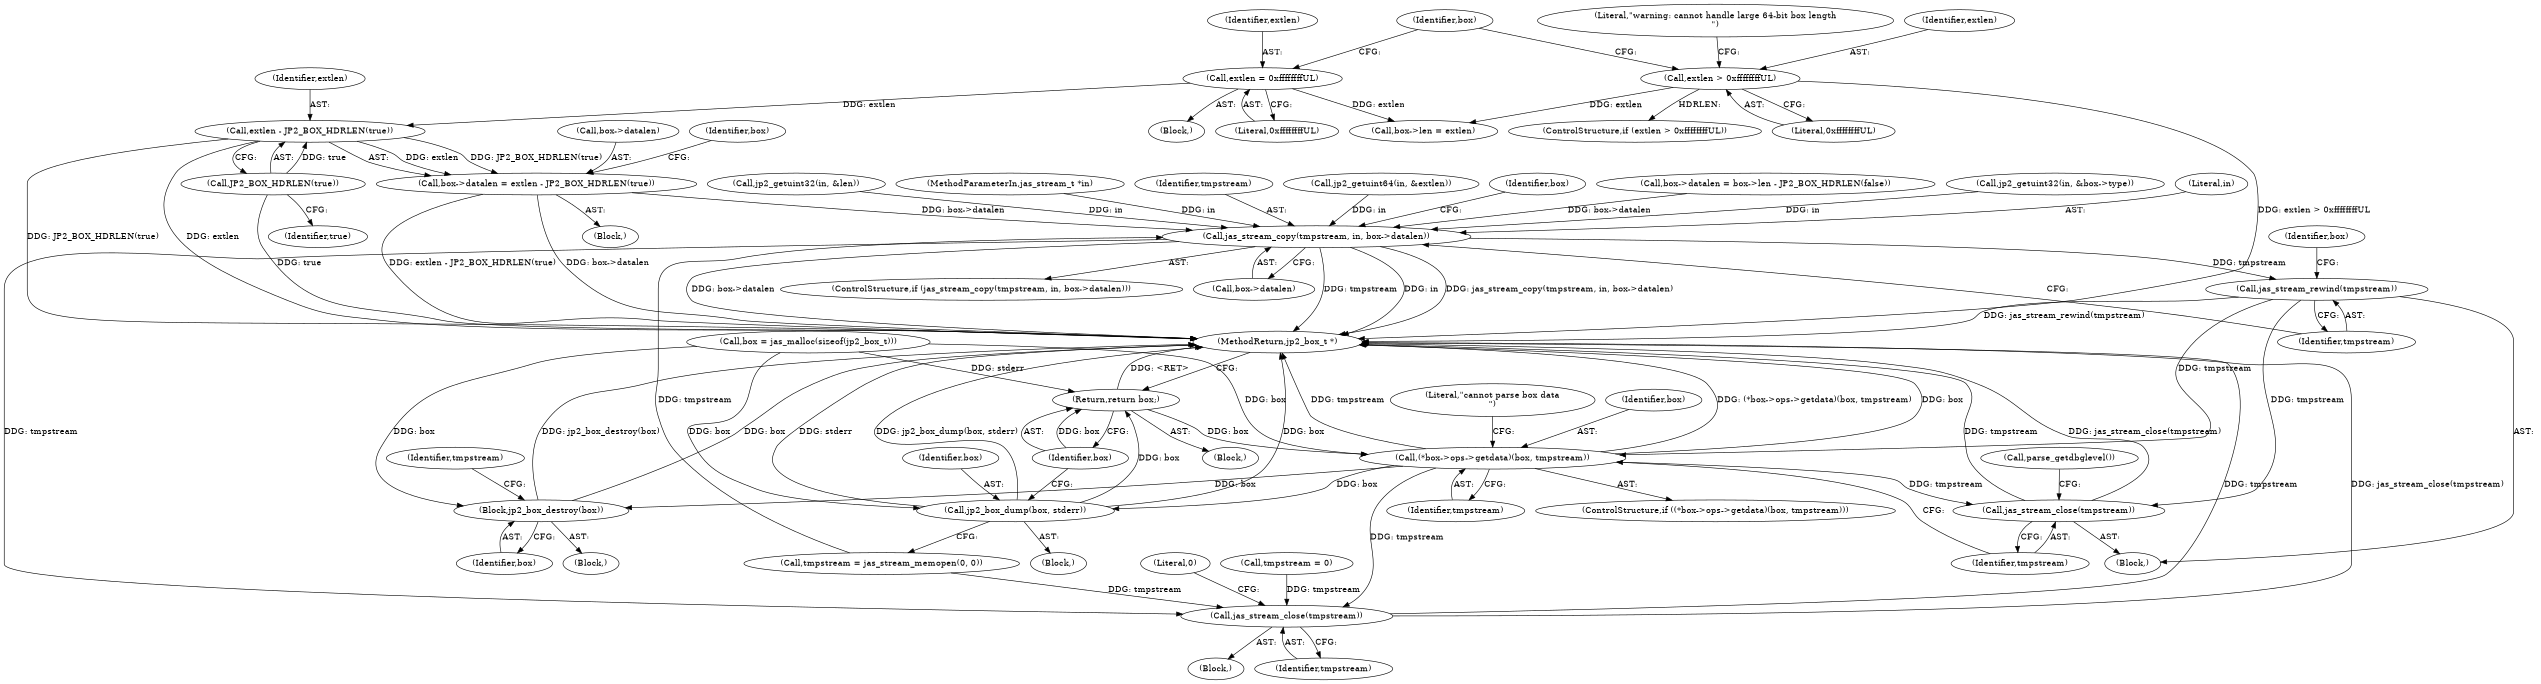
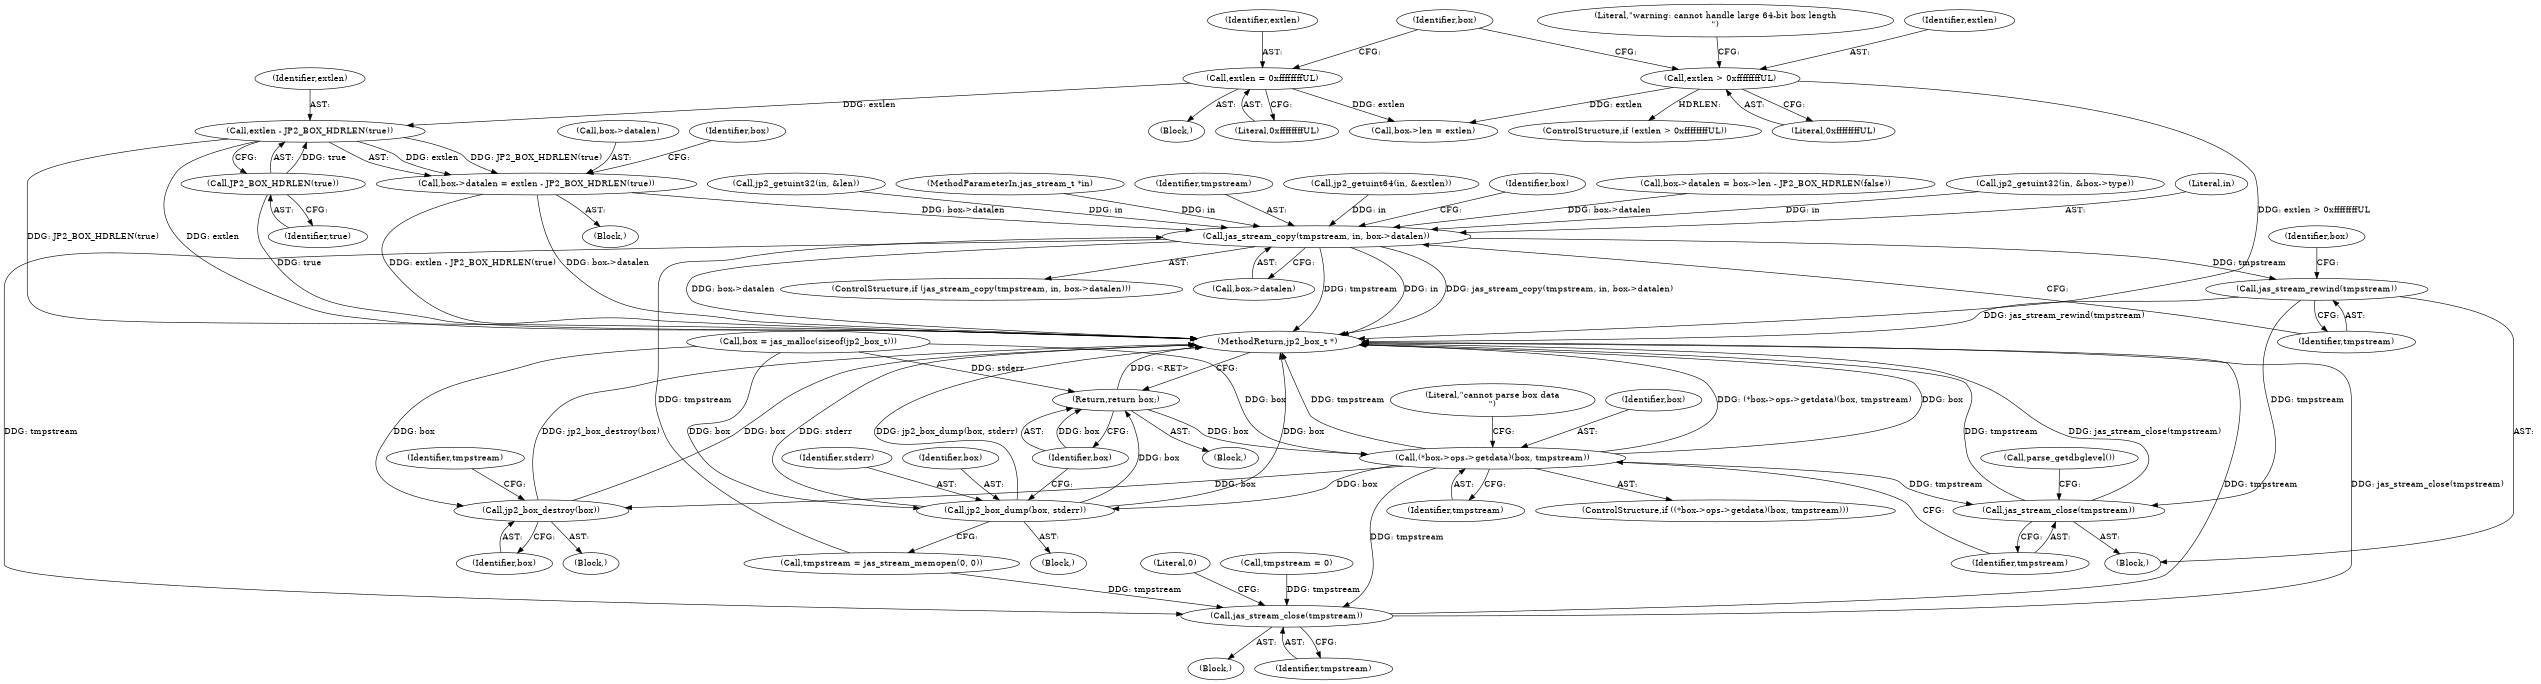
none -> (275, 217)
(2017, 445) -> none
none -> (837, 458)
(541, 511) -> (541, 511)
